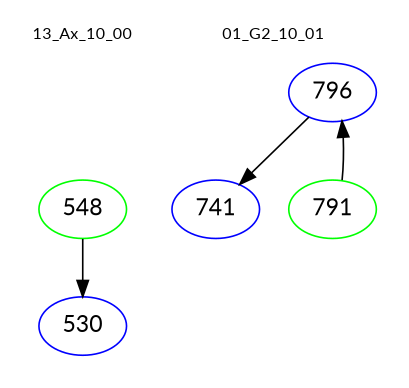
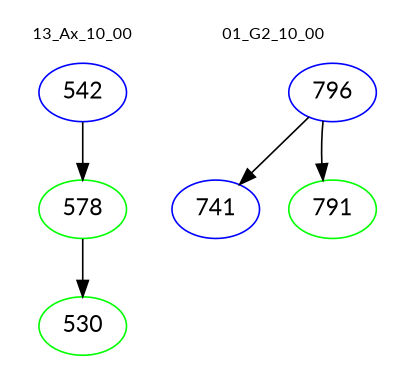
(274, 35) -> (274, 35)
none -> (83, 92)
(343, 159) -> (322, 142)
(83, 209) -> (83, 209)
(83, 326) -> (83, 326)
